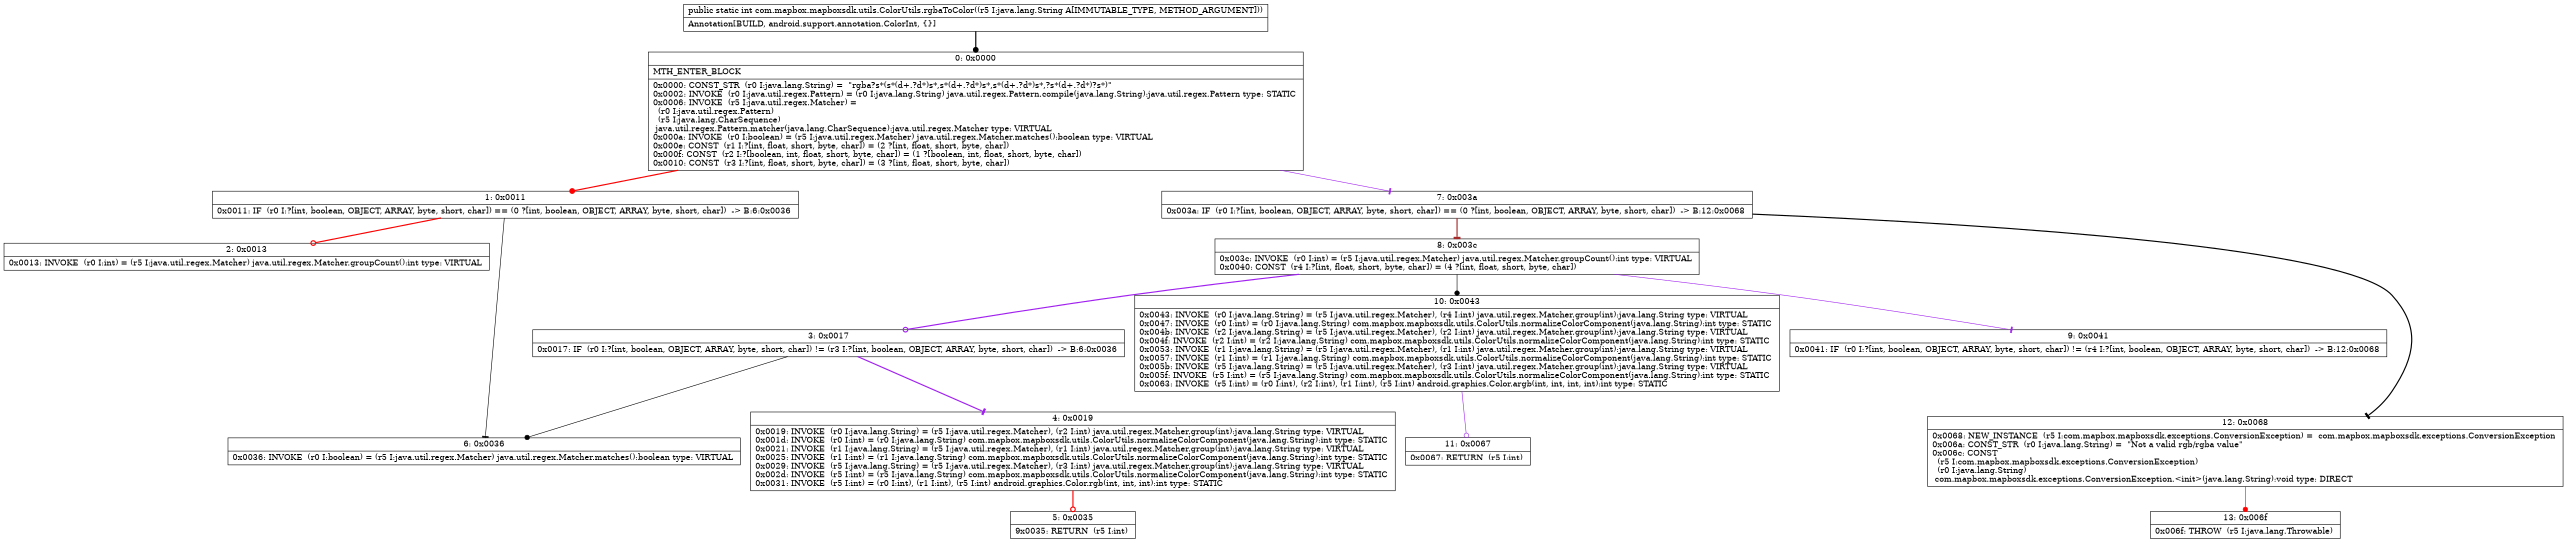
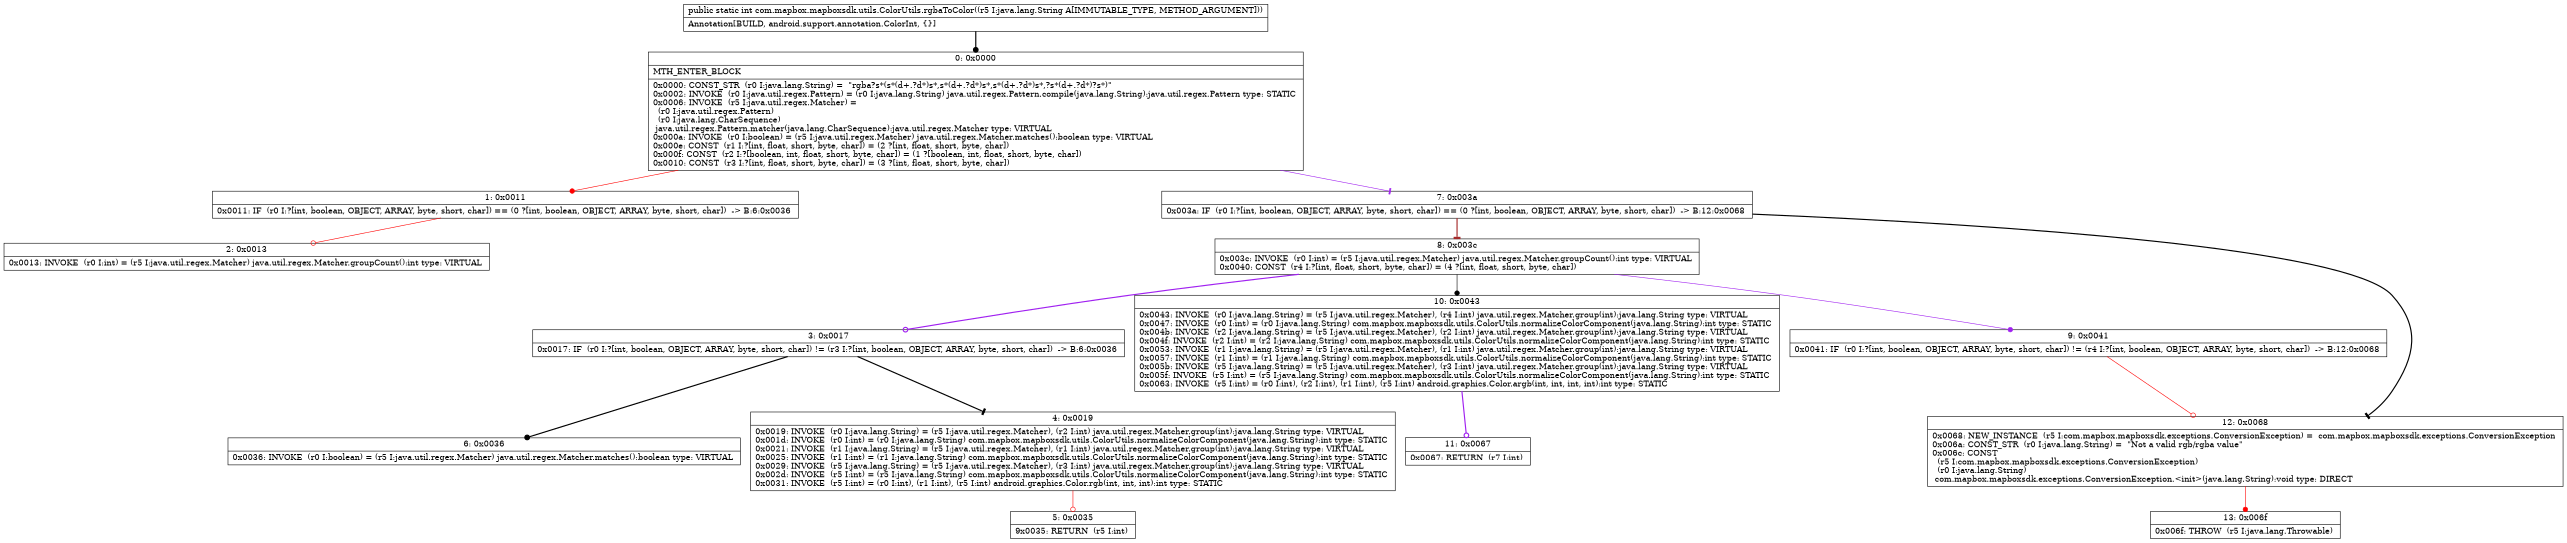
(717, 120) -> (717, 120)
(626, 180) -> (626, 180)
(378, 230) -> (378, 230)
(1812, 299) -> (1812, 299)
(495, 326) -> none
(920, 384) -> (920, 384)
none -> (2149, 385)
(659, 397) -> (659, 397)
(1464, 412) -> (1464, 412)
(1468, 458) -> (1468, 458)
(1073, 499) -> (1073, 499)
